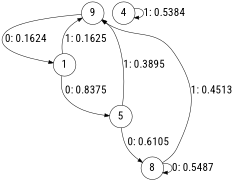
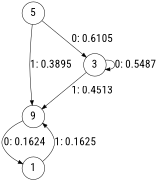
(124, 13) -> none
(73, 105) -> none
(152, 168) -> (95, 65)
